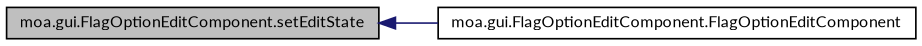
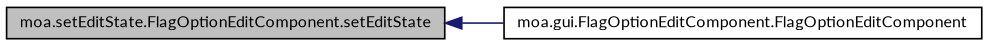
(193, 23) -> (226, 23)
